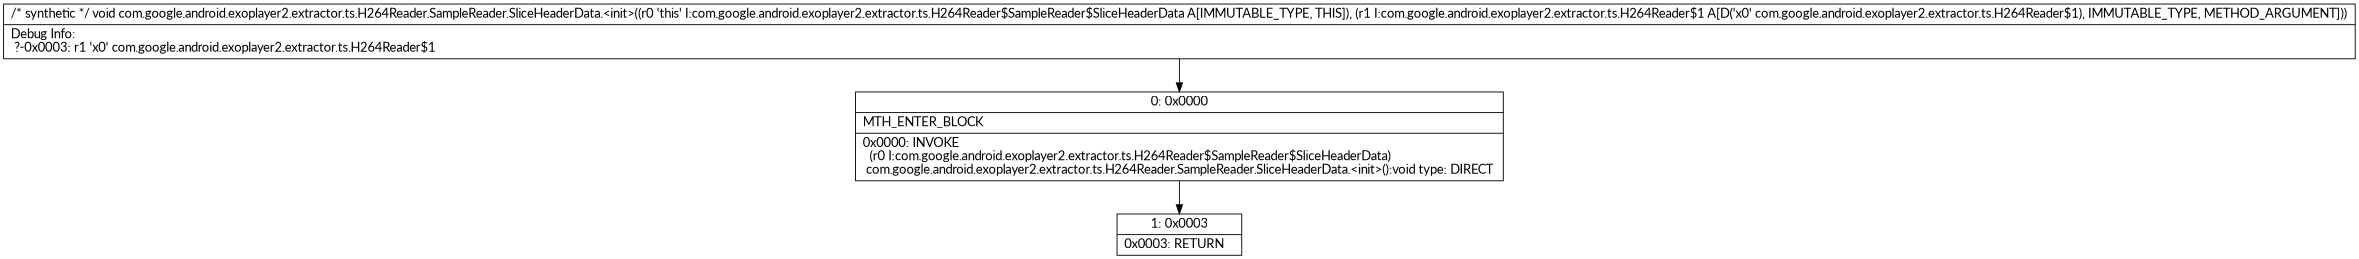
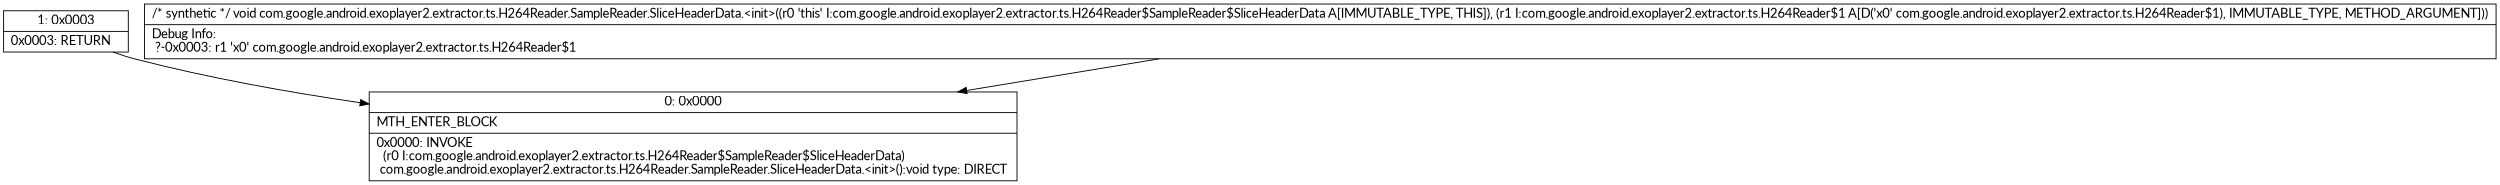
(1179, 193) -> (236, 82)
